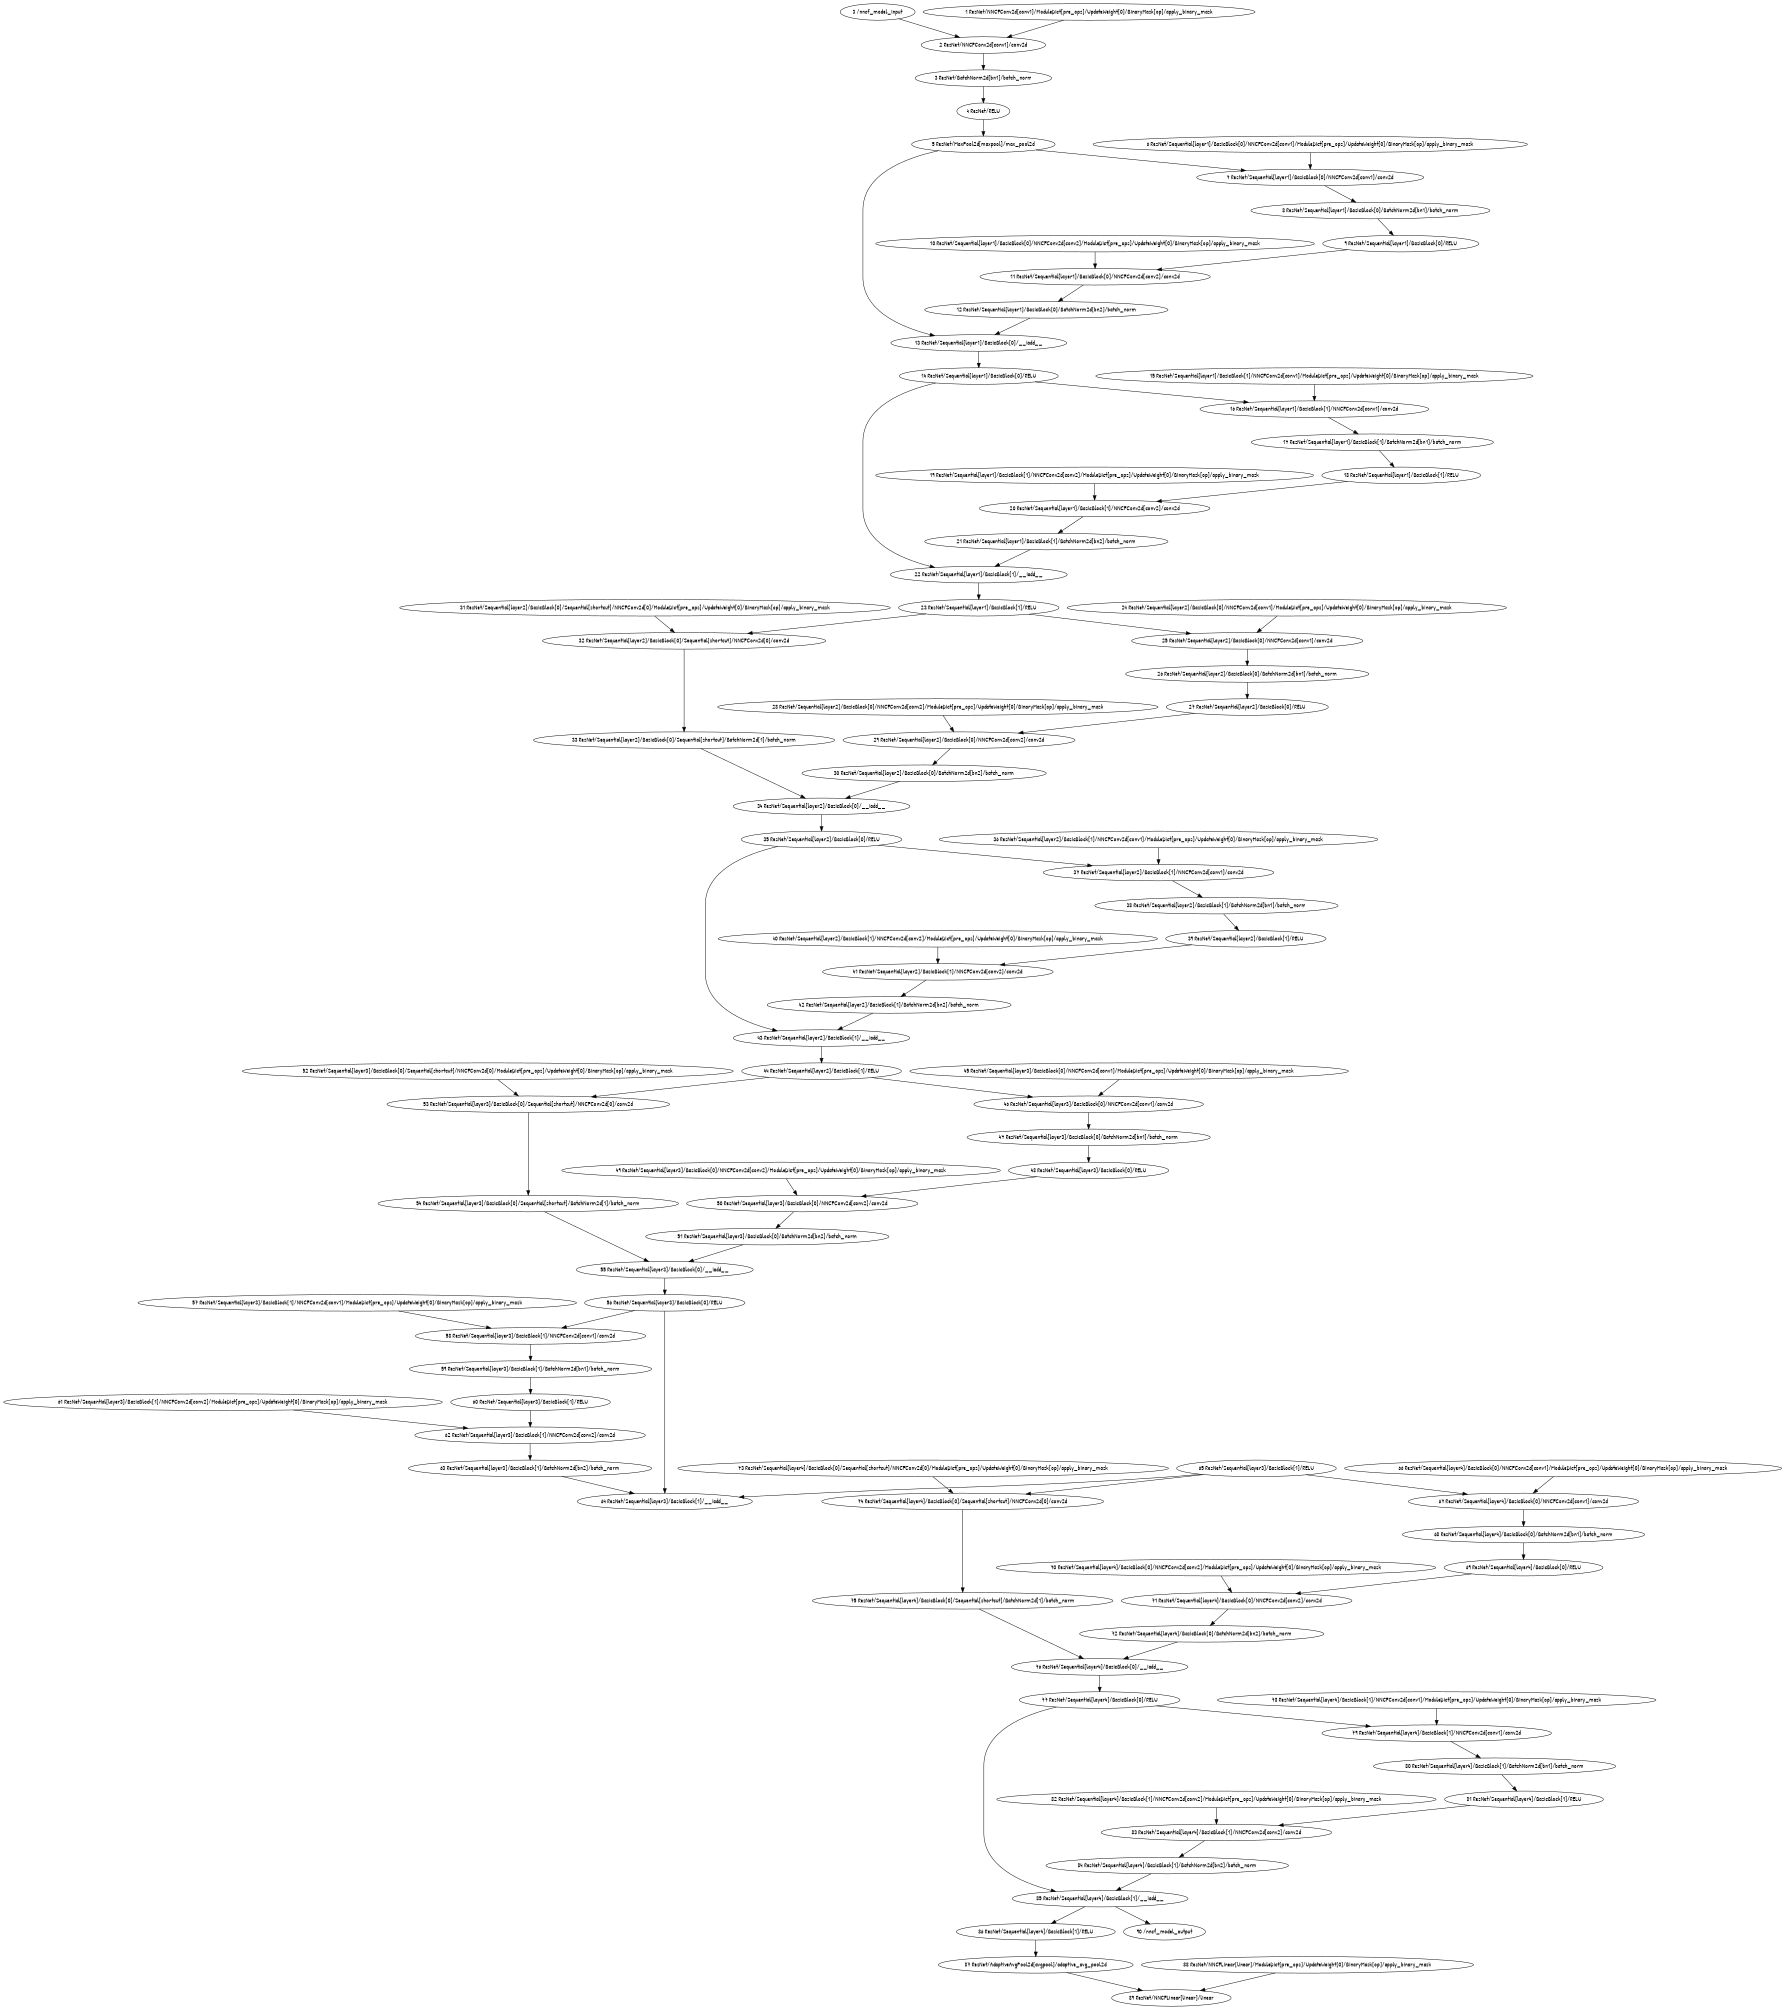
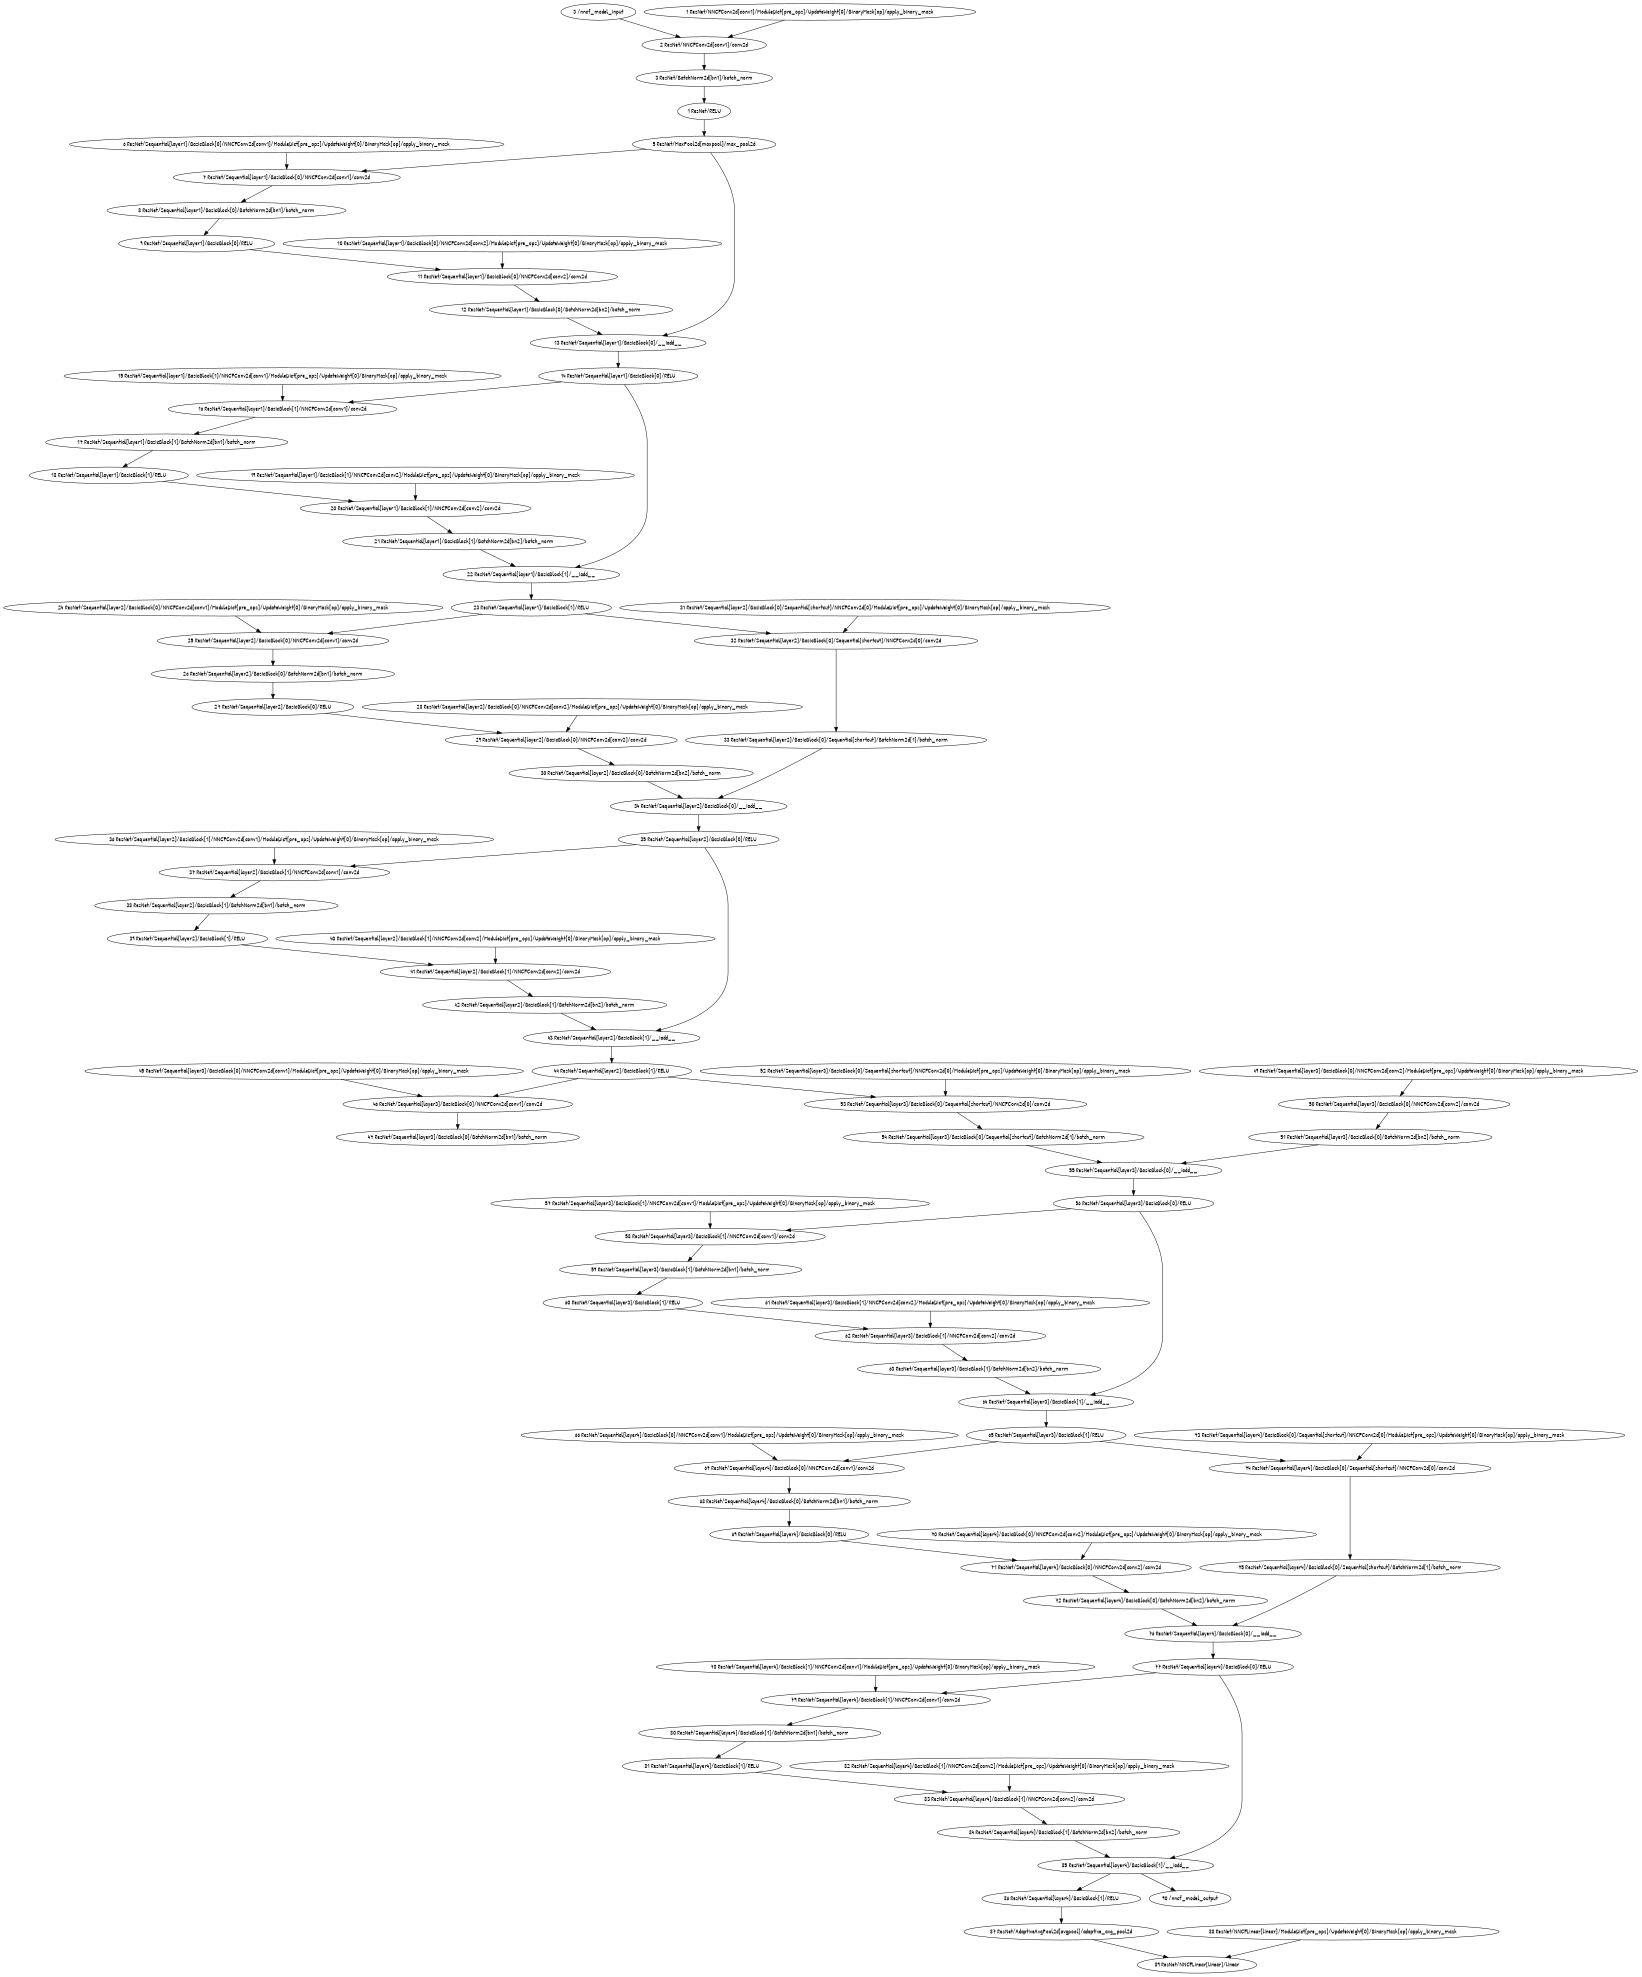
(983, 111) -> (704, 111)
(1089, 1170) -> none
(973, 1487) -> (1046, 1416)
